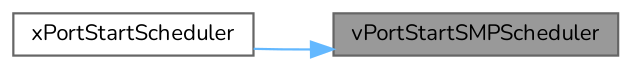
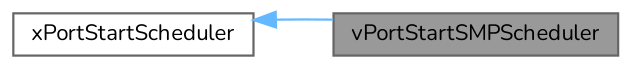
(282, 49) -> (305, 19)
